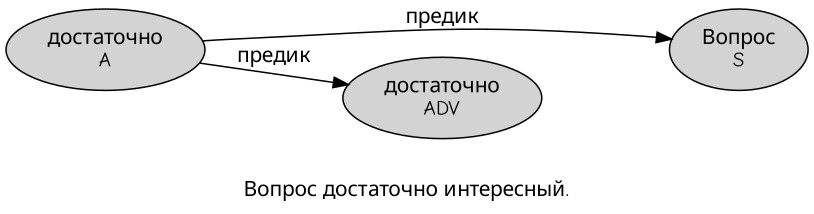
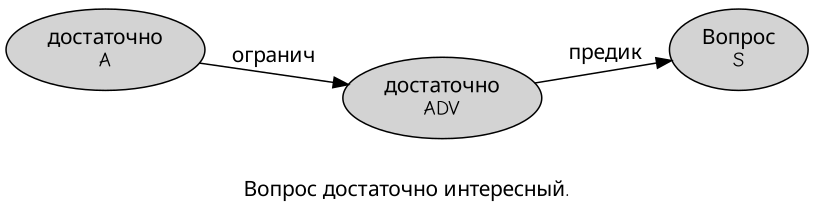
(429, 30) -> (596, 73)
(274, 57) -> (274, 57)
